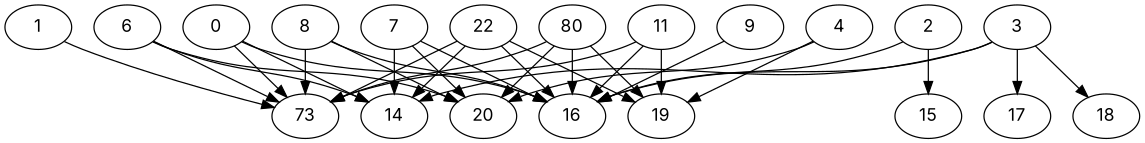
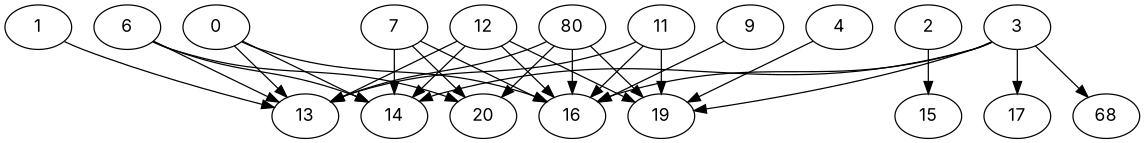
(305, 27) -> none
(483, 27) -> (483, 27)
(735, 64) -> none
(824, 64) -> none
none -> (851, 82)
(305, 116) -> (305, 116)
(1106, 116) -> (1106, 116)
